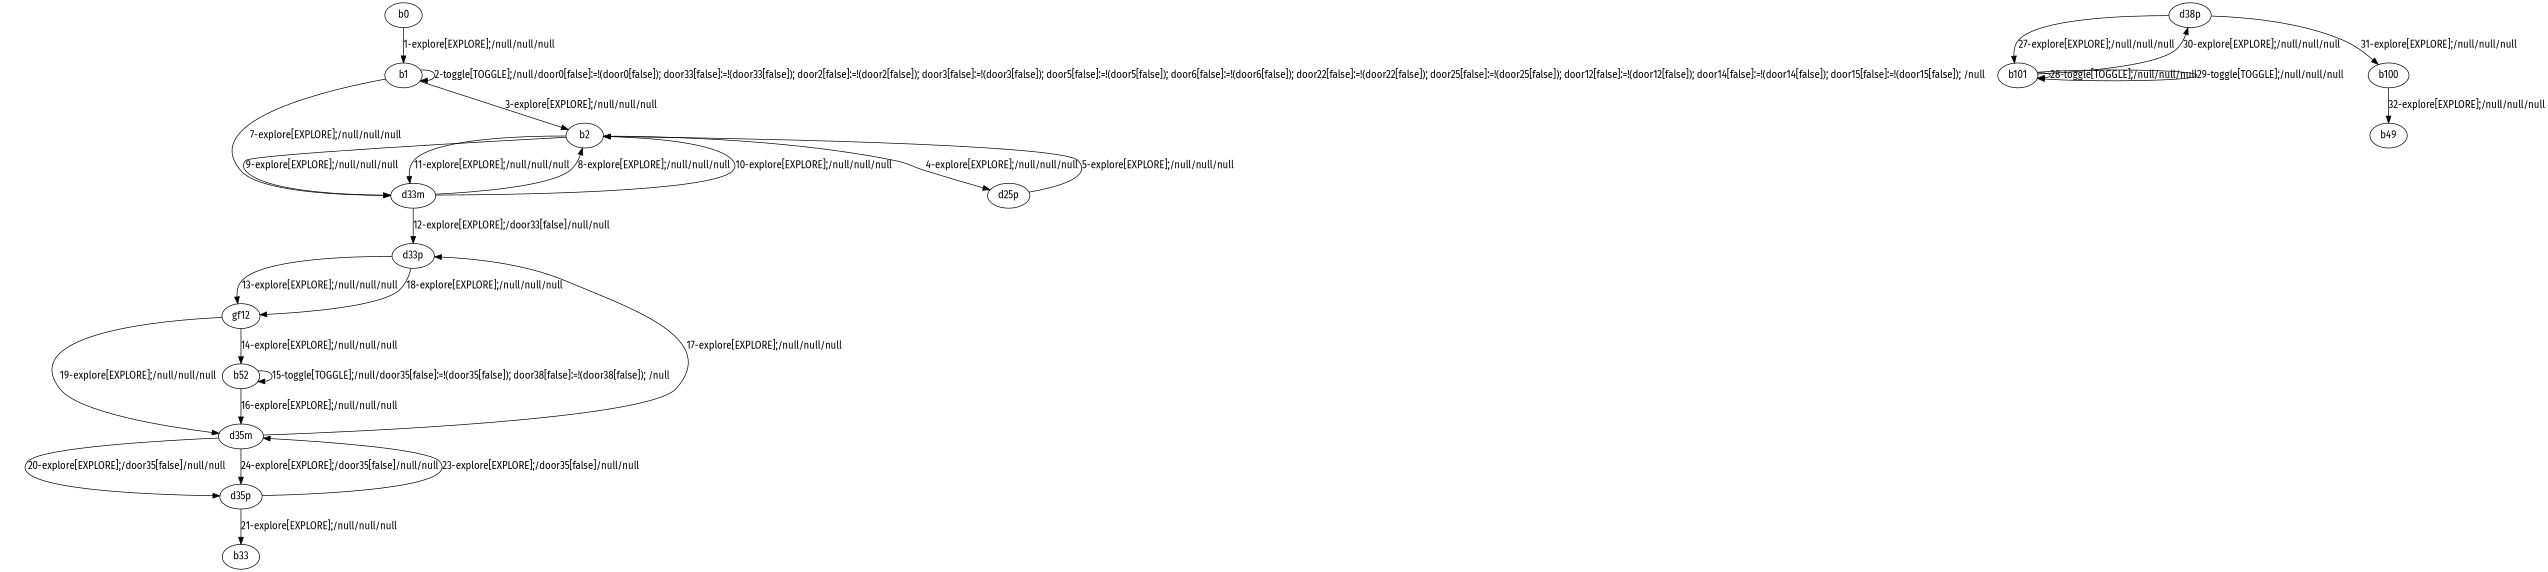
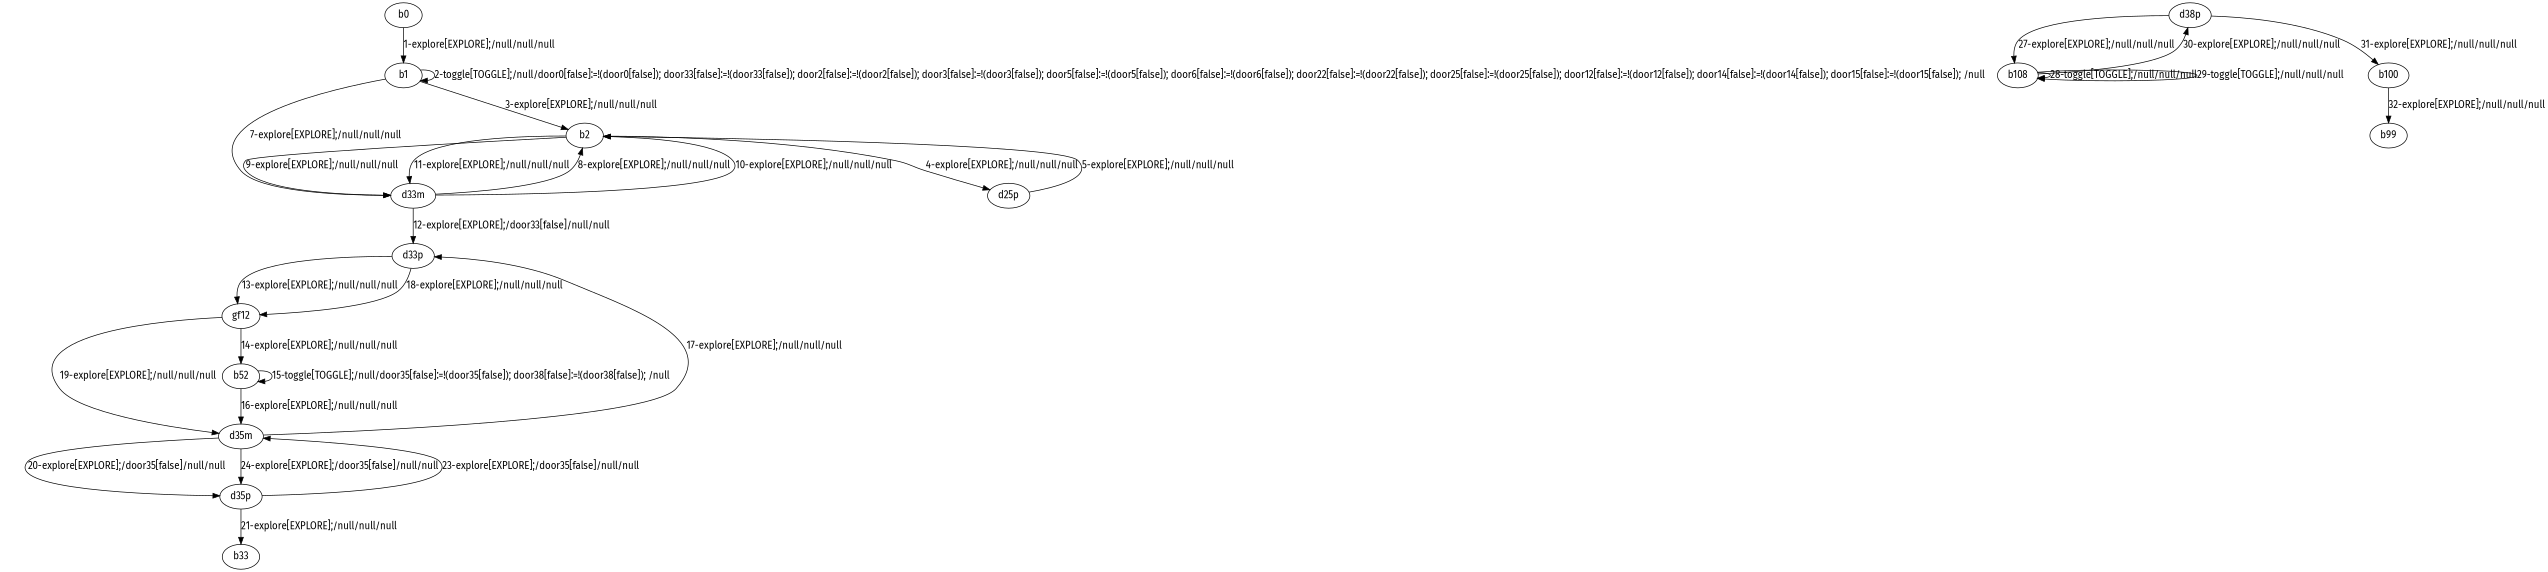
(2018, 75) -> (2018, 75)
(2389, 136) -> (2389, 136)
